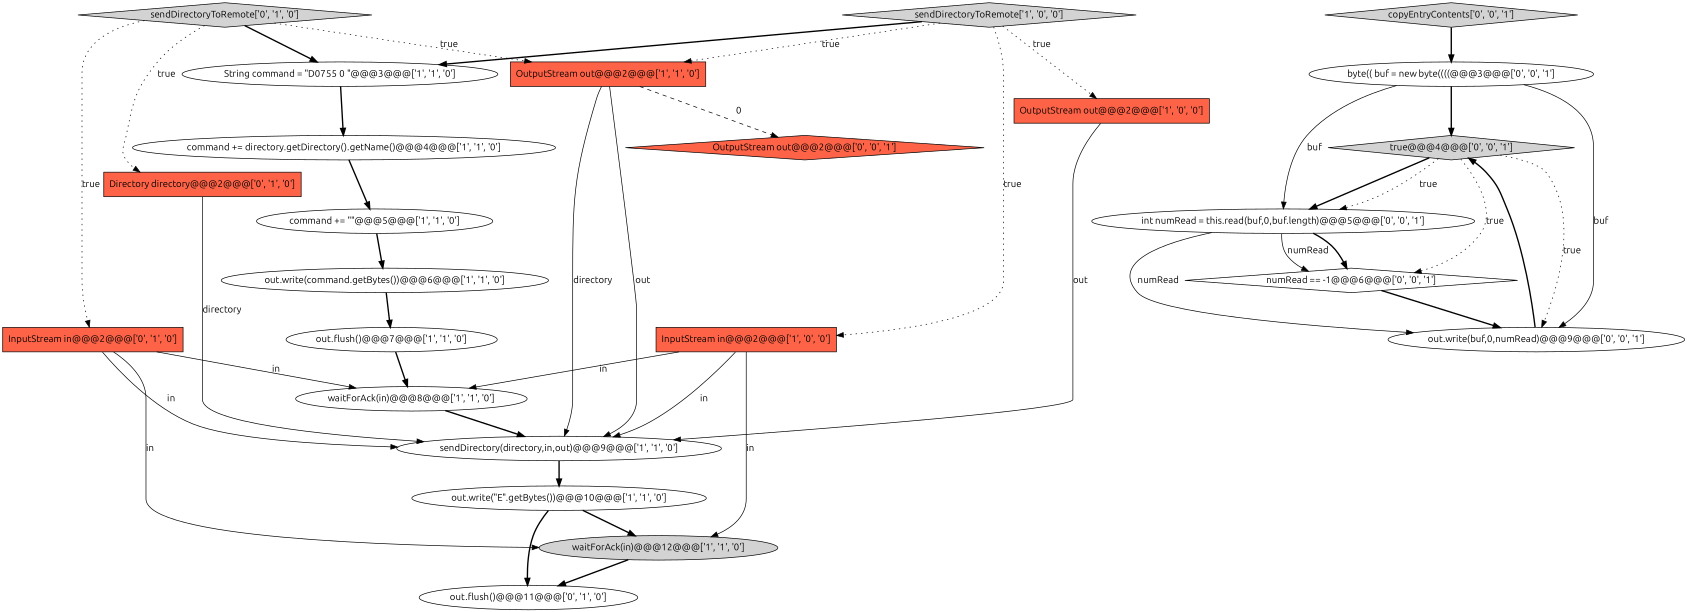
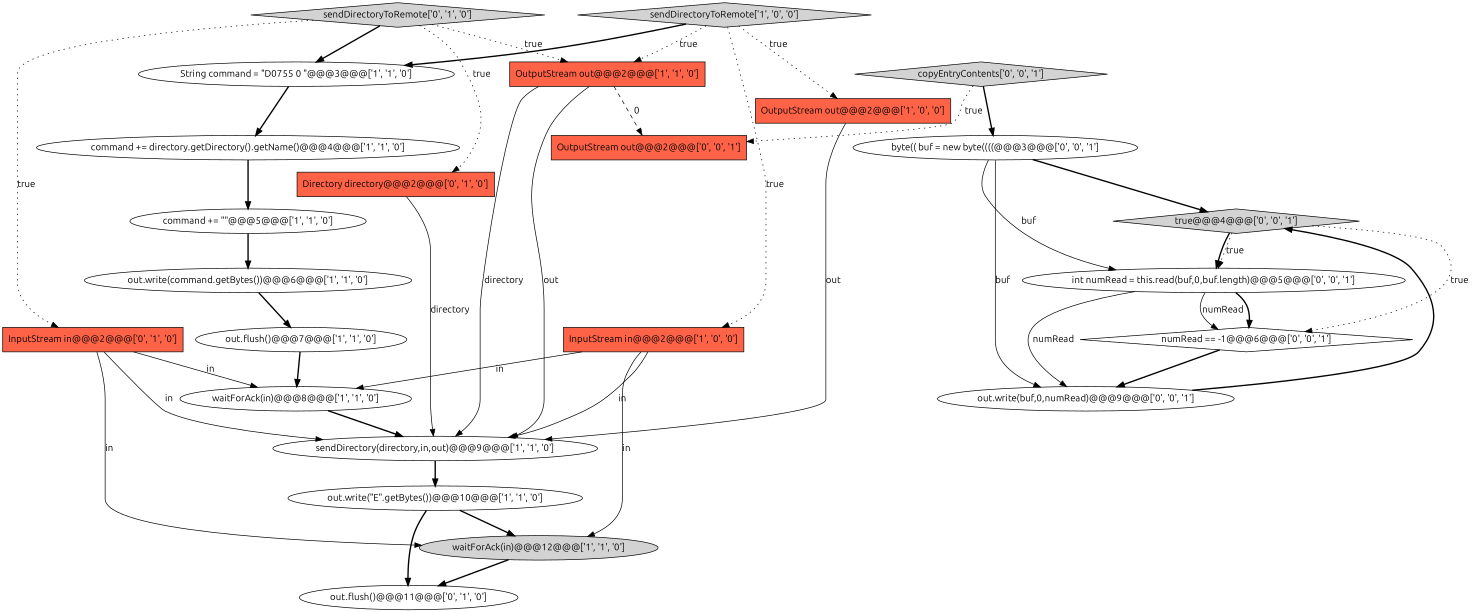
none -> (875, 133)
(805, 148) -> (649, 148)
(1563, 221) -> none
